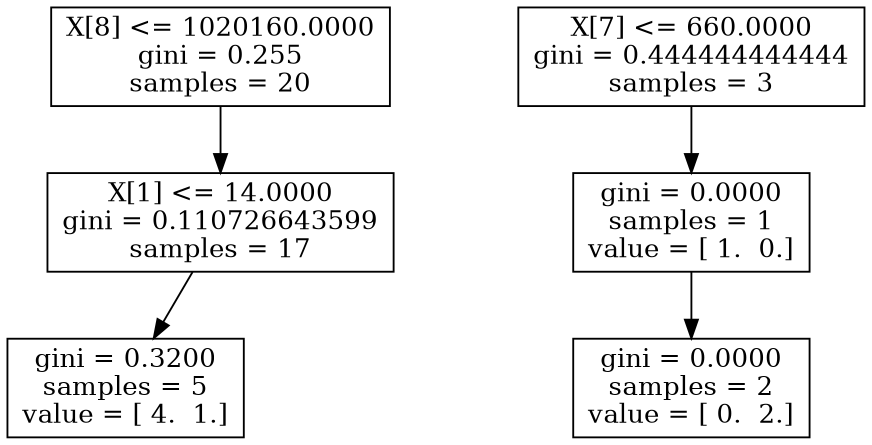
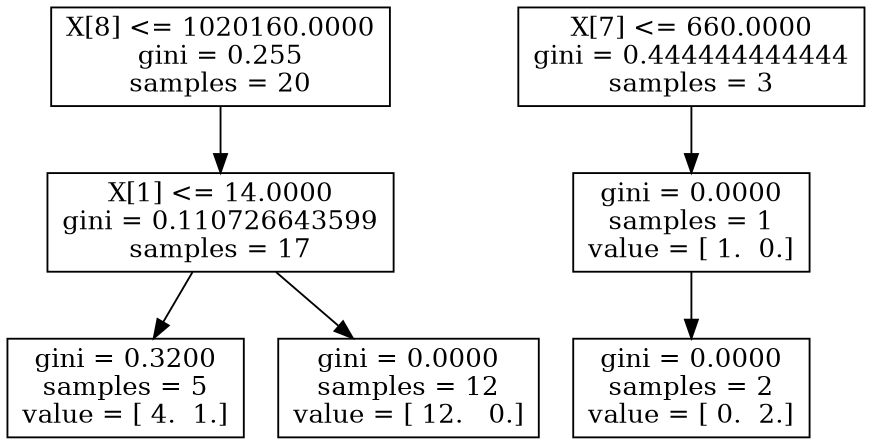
none -> (409, 388)
